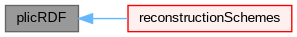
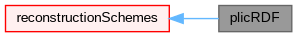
(110, 19) -> (201, 19)
